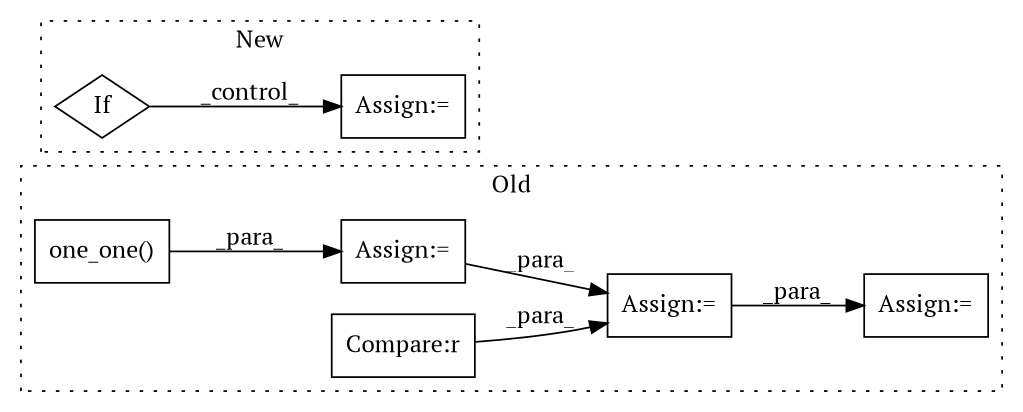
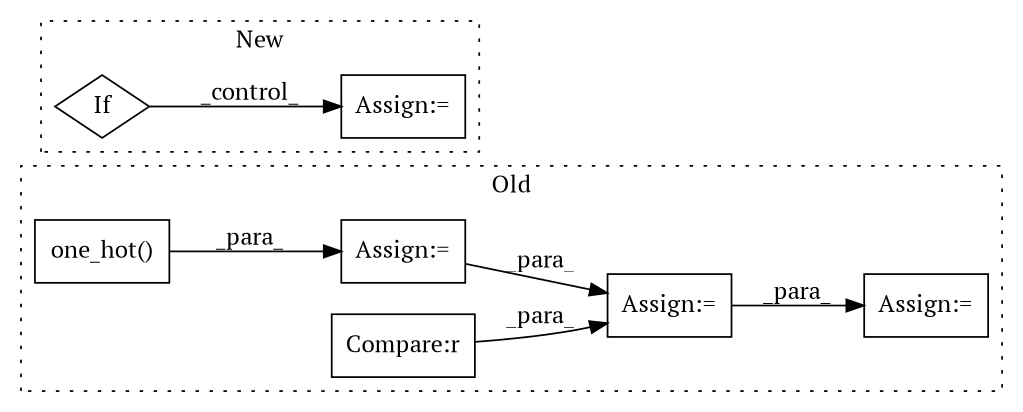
(102, 251) -> (102, 251)
